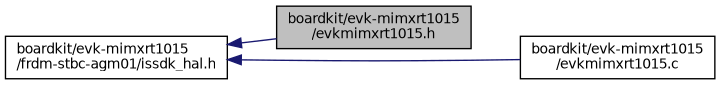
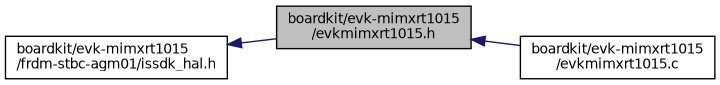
(381, 61) -> (503, 43)
